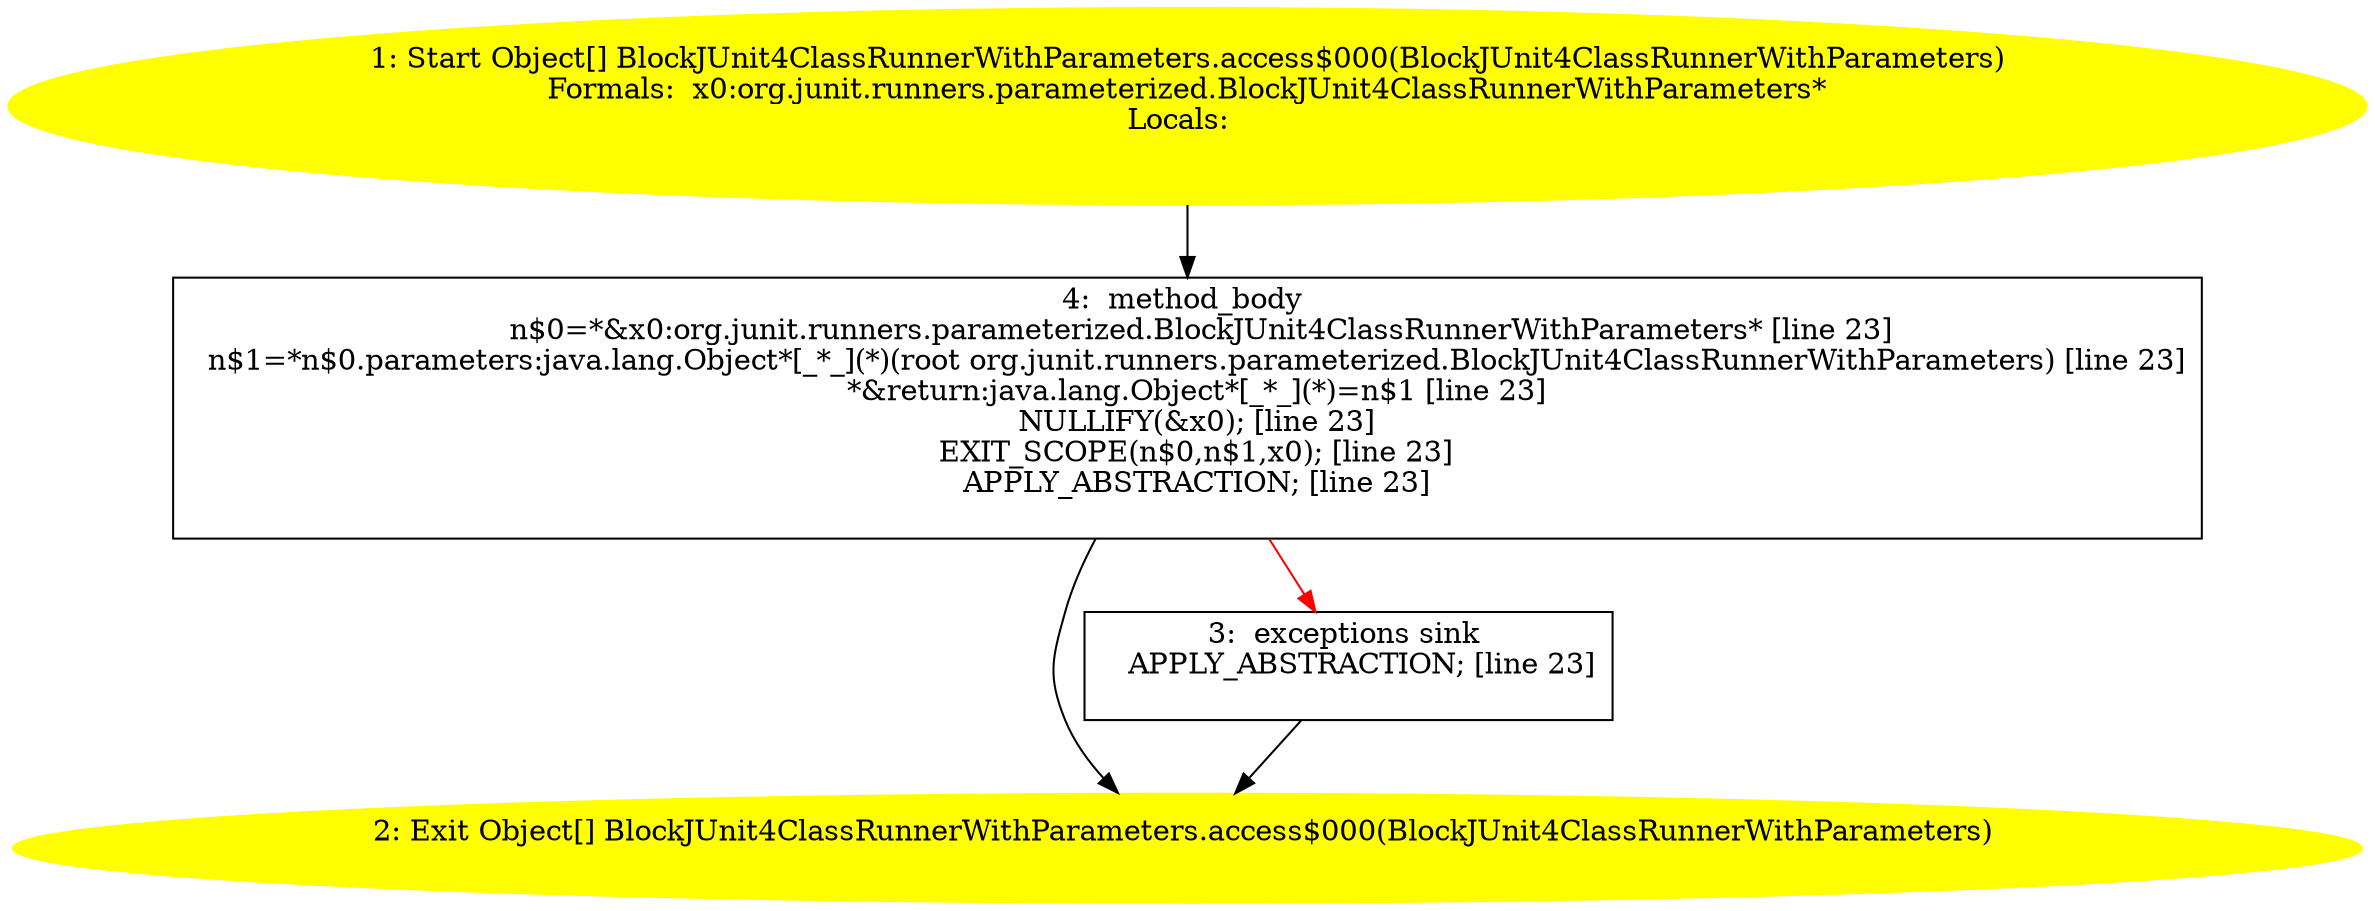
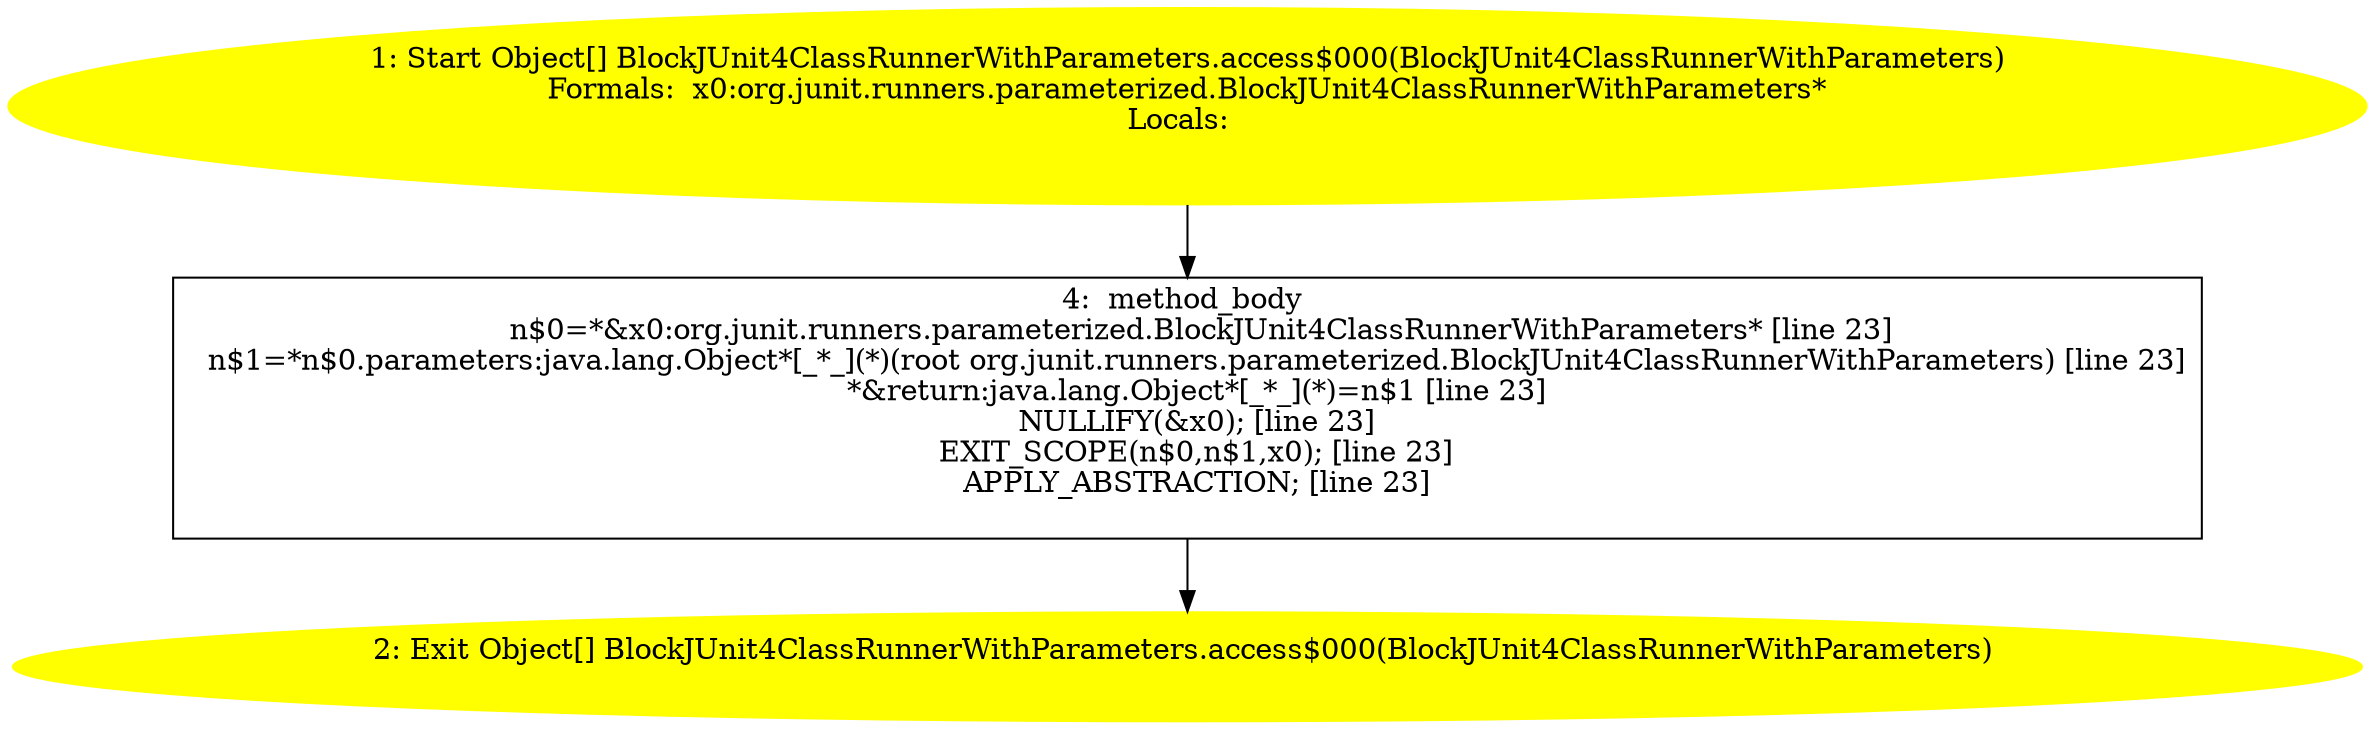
(1349, 666) -> none
